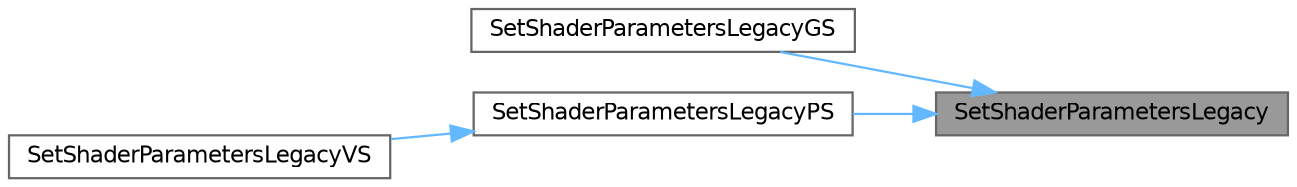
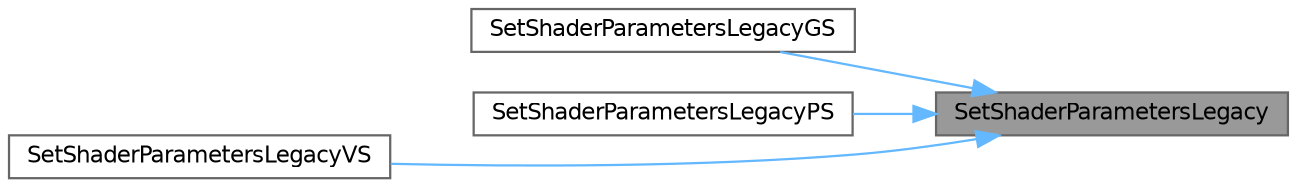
(421, 136) -> (684, 163)
